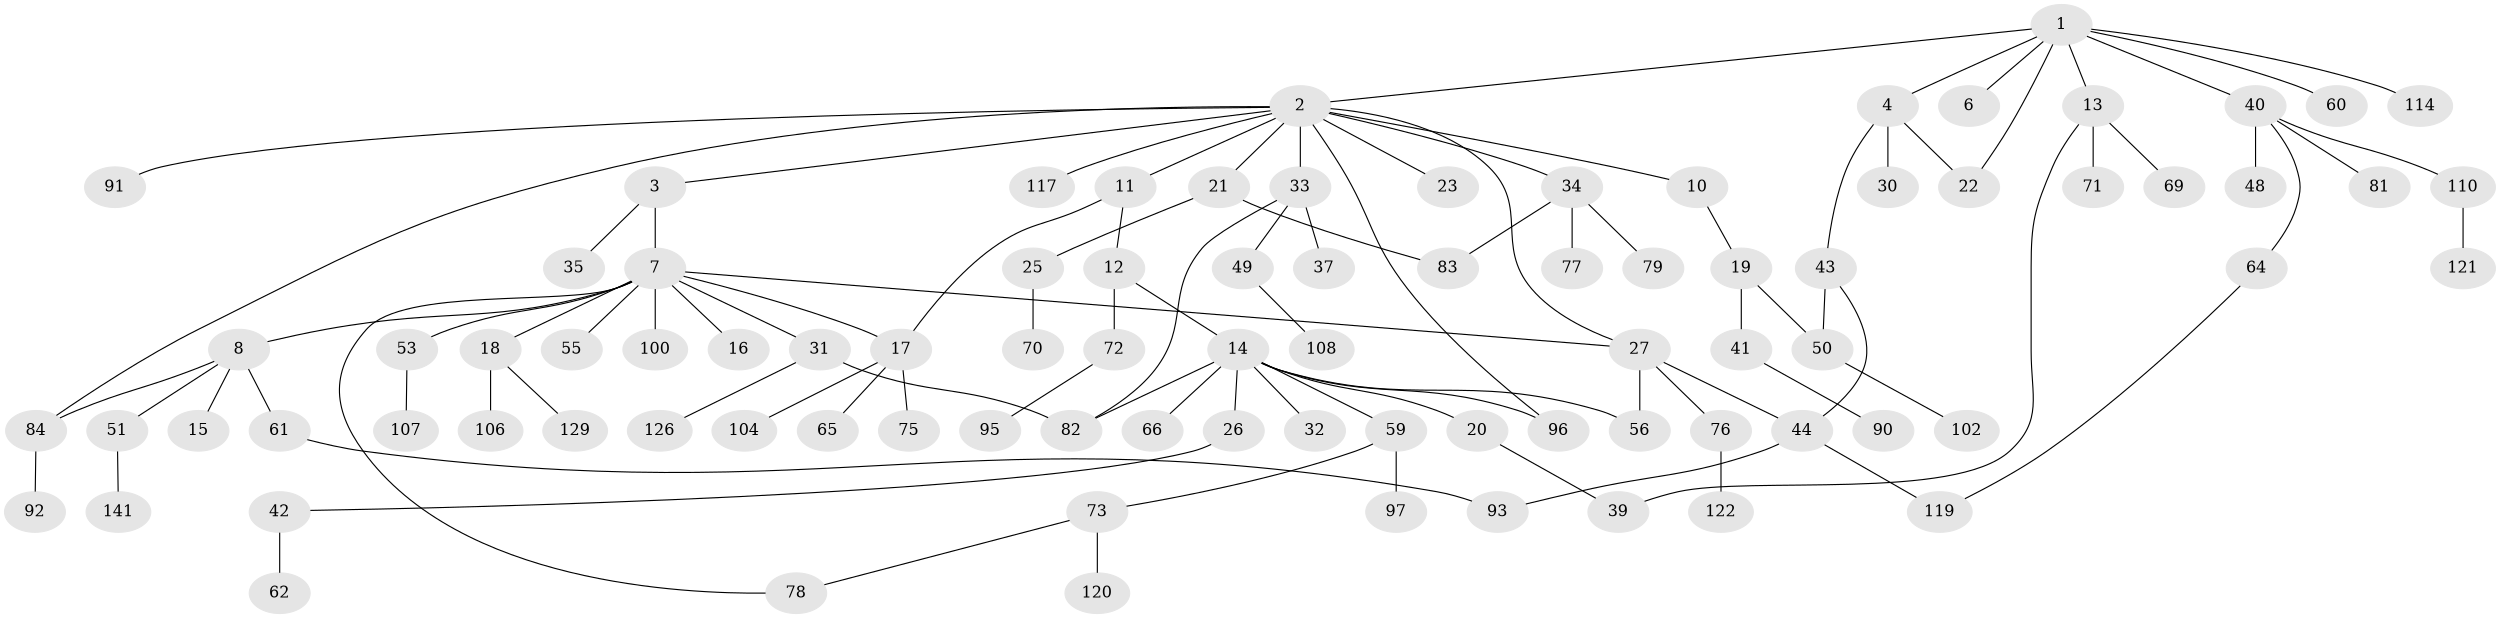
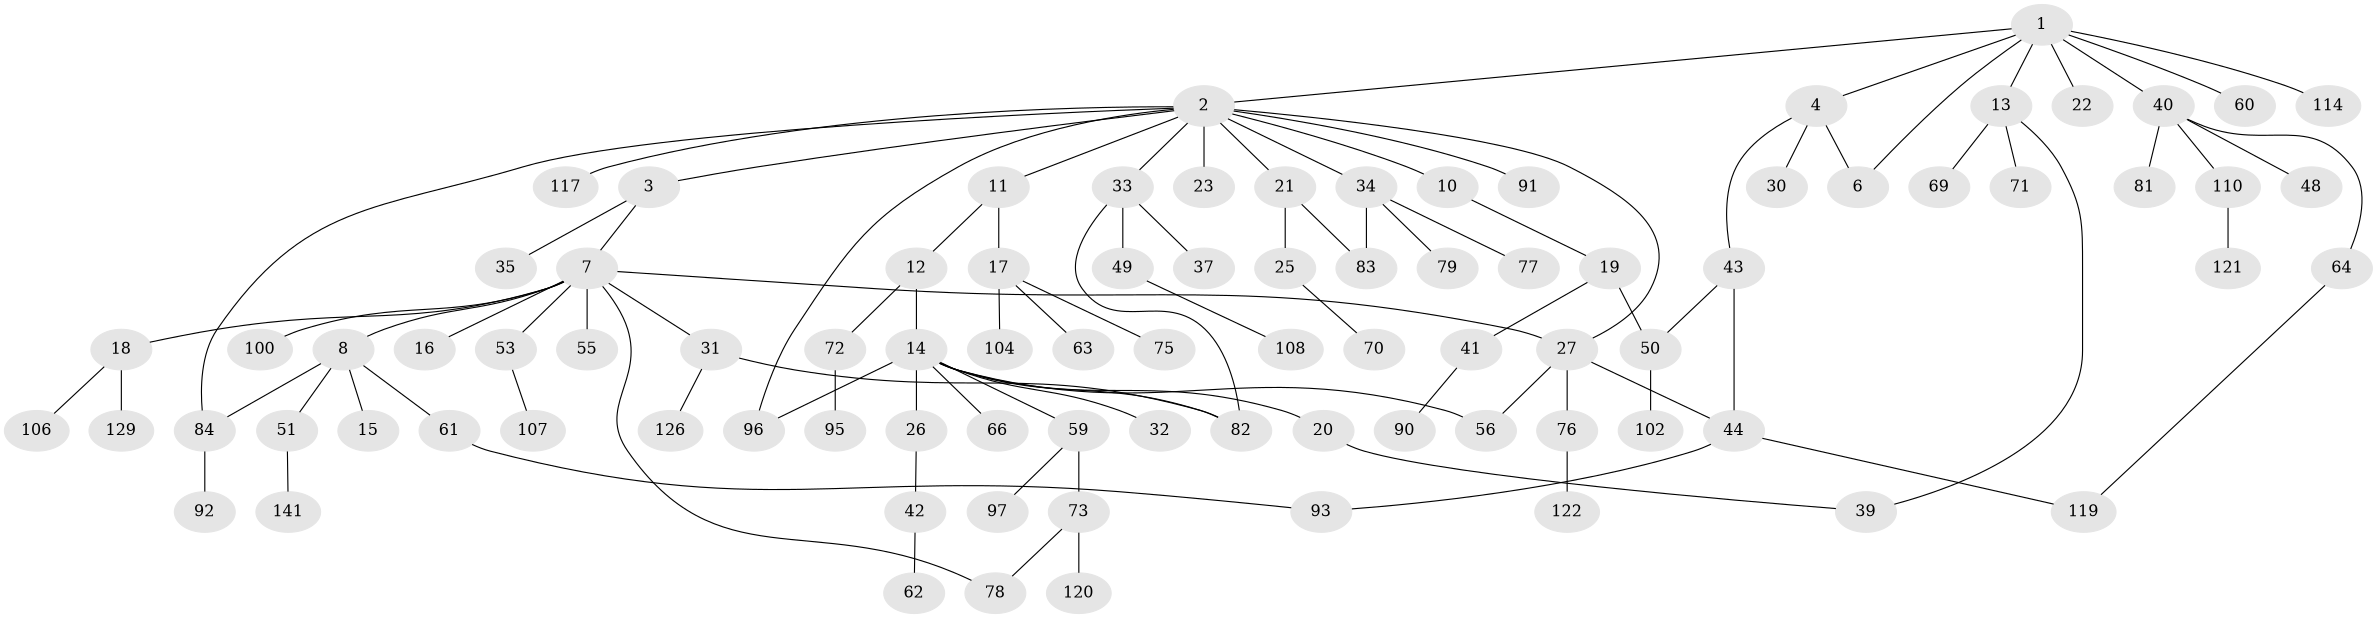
(1928, 146) -> (1837, 147)
(782, 303) -> none
(828, 431) -> (1083, 350)
